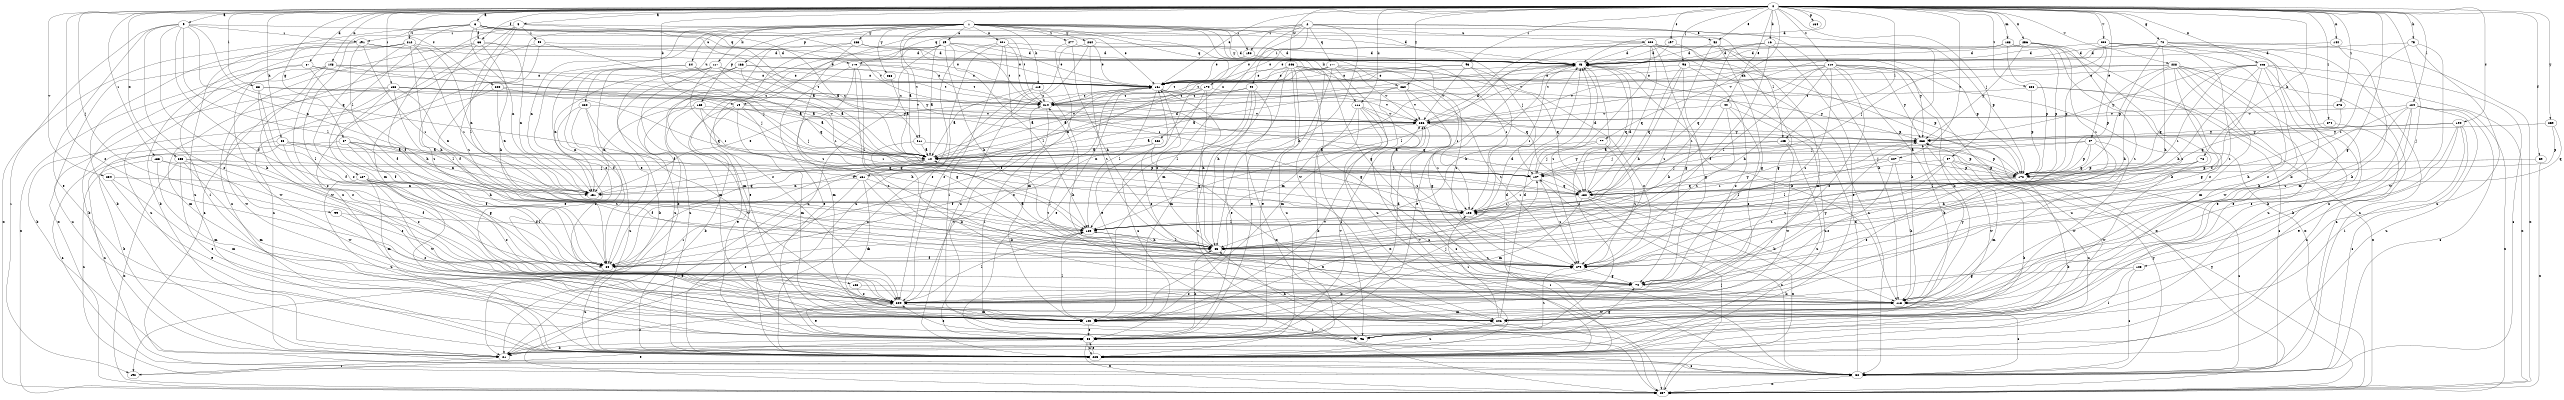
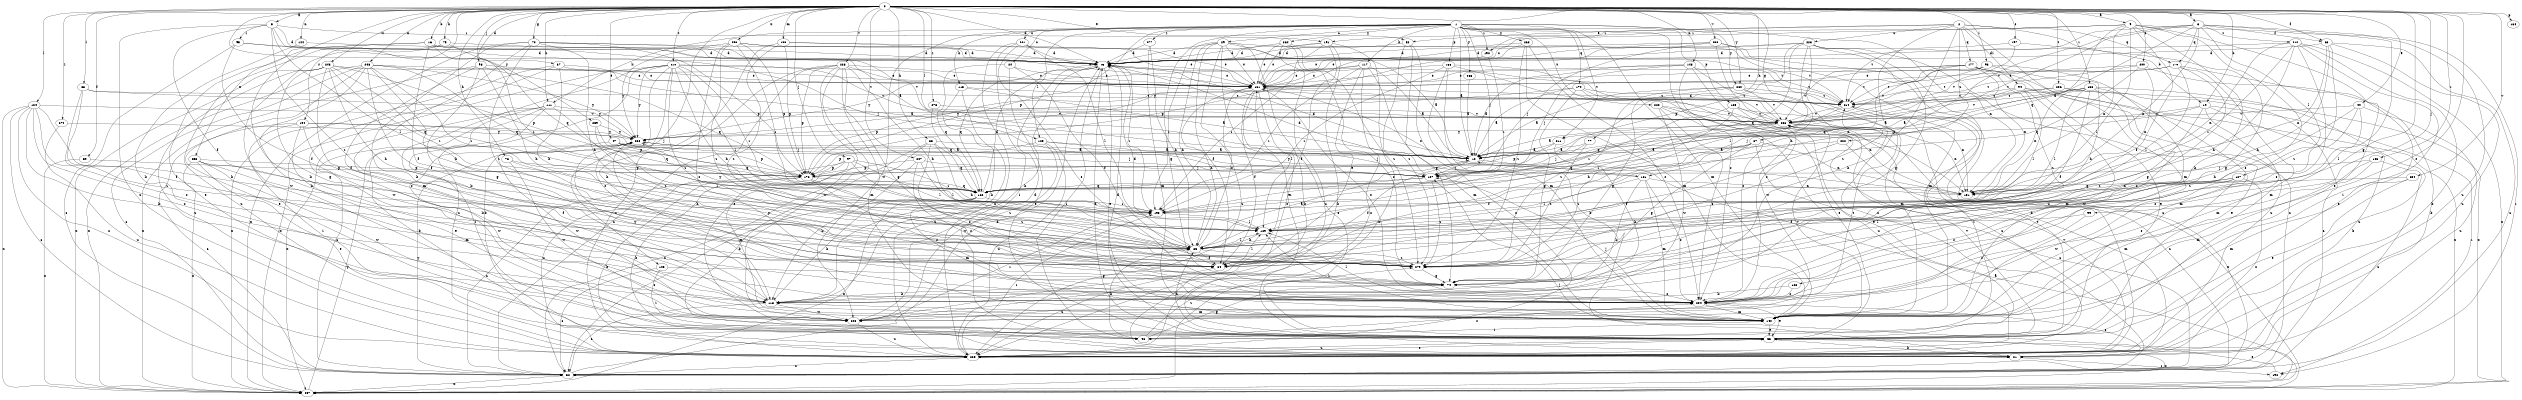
(1409, 9) -> (1832, 80)
(1248, 240) -> none
(696, 288) -> (1680, 242)
